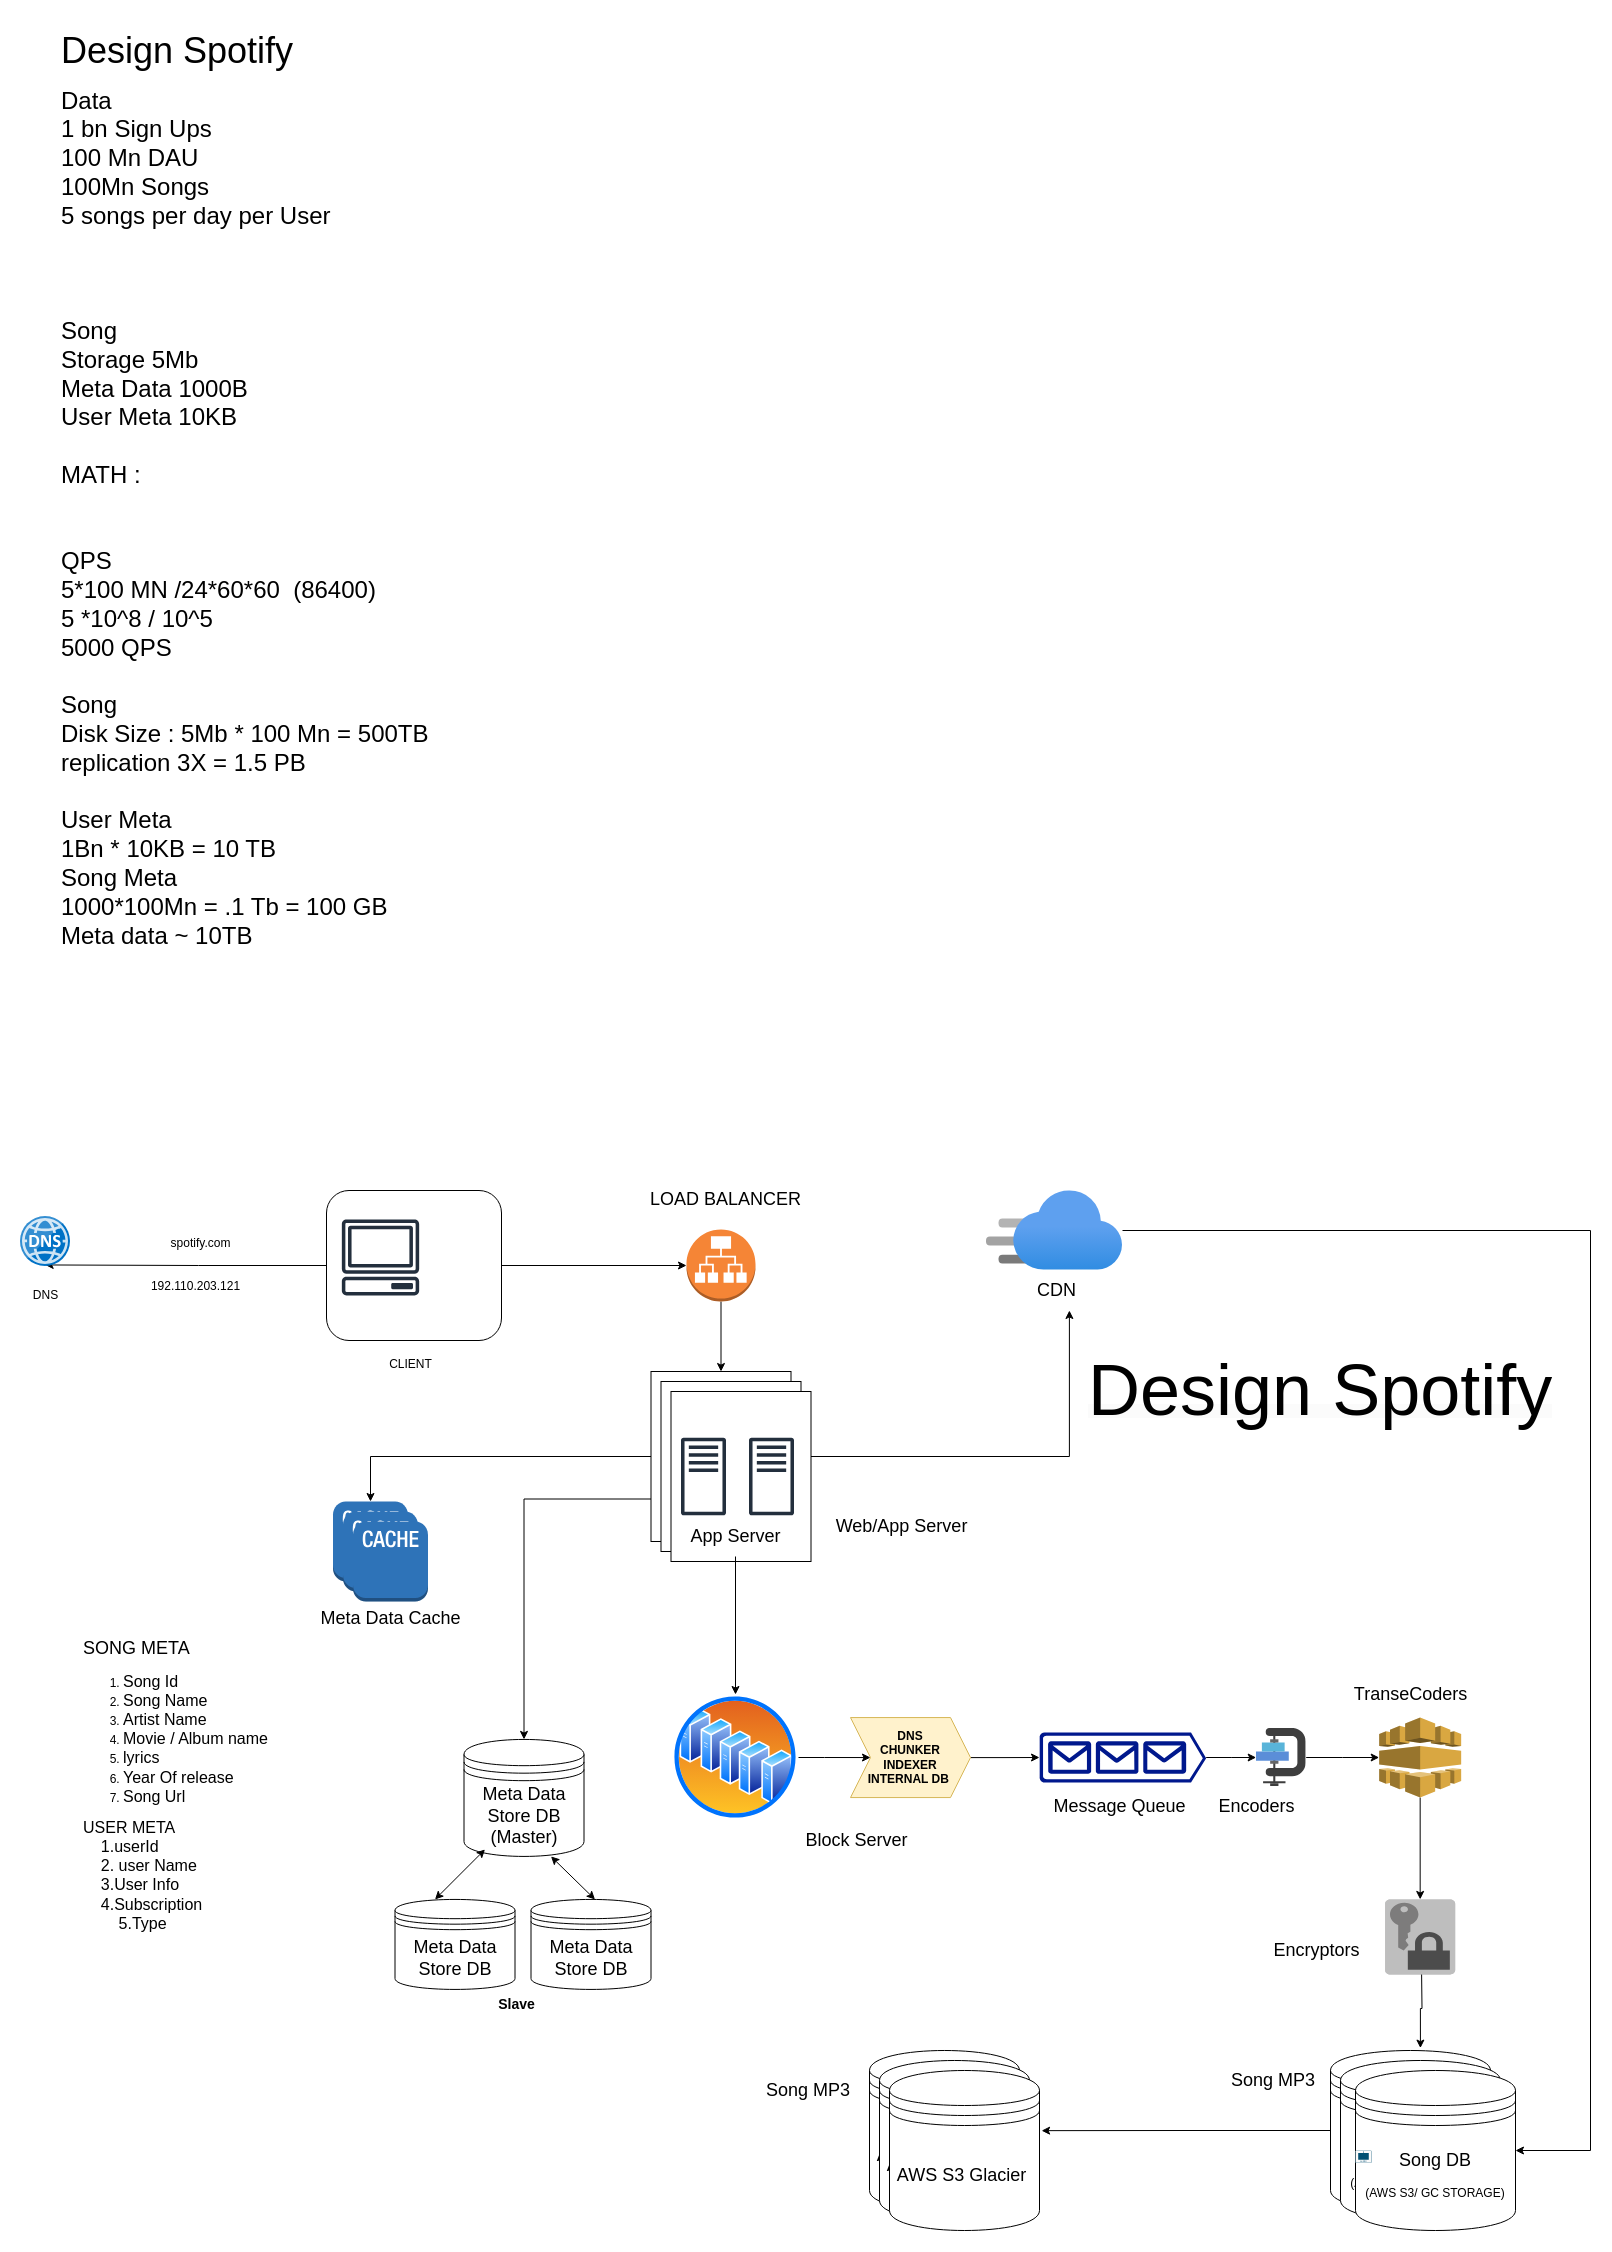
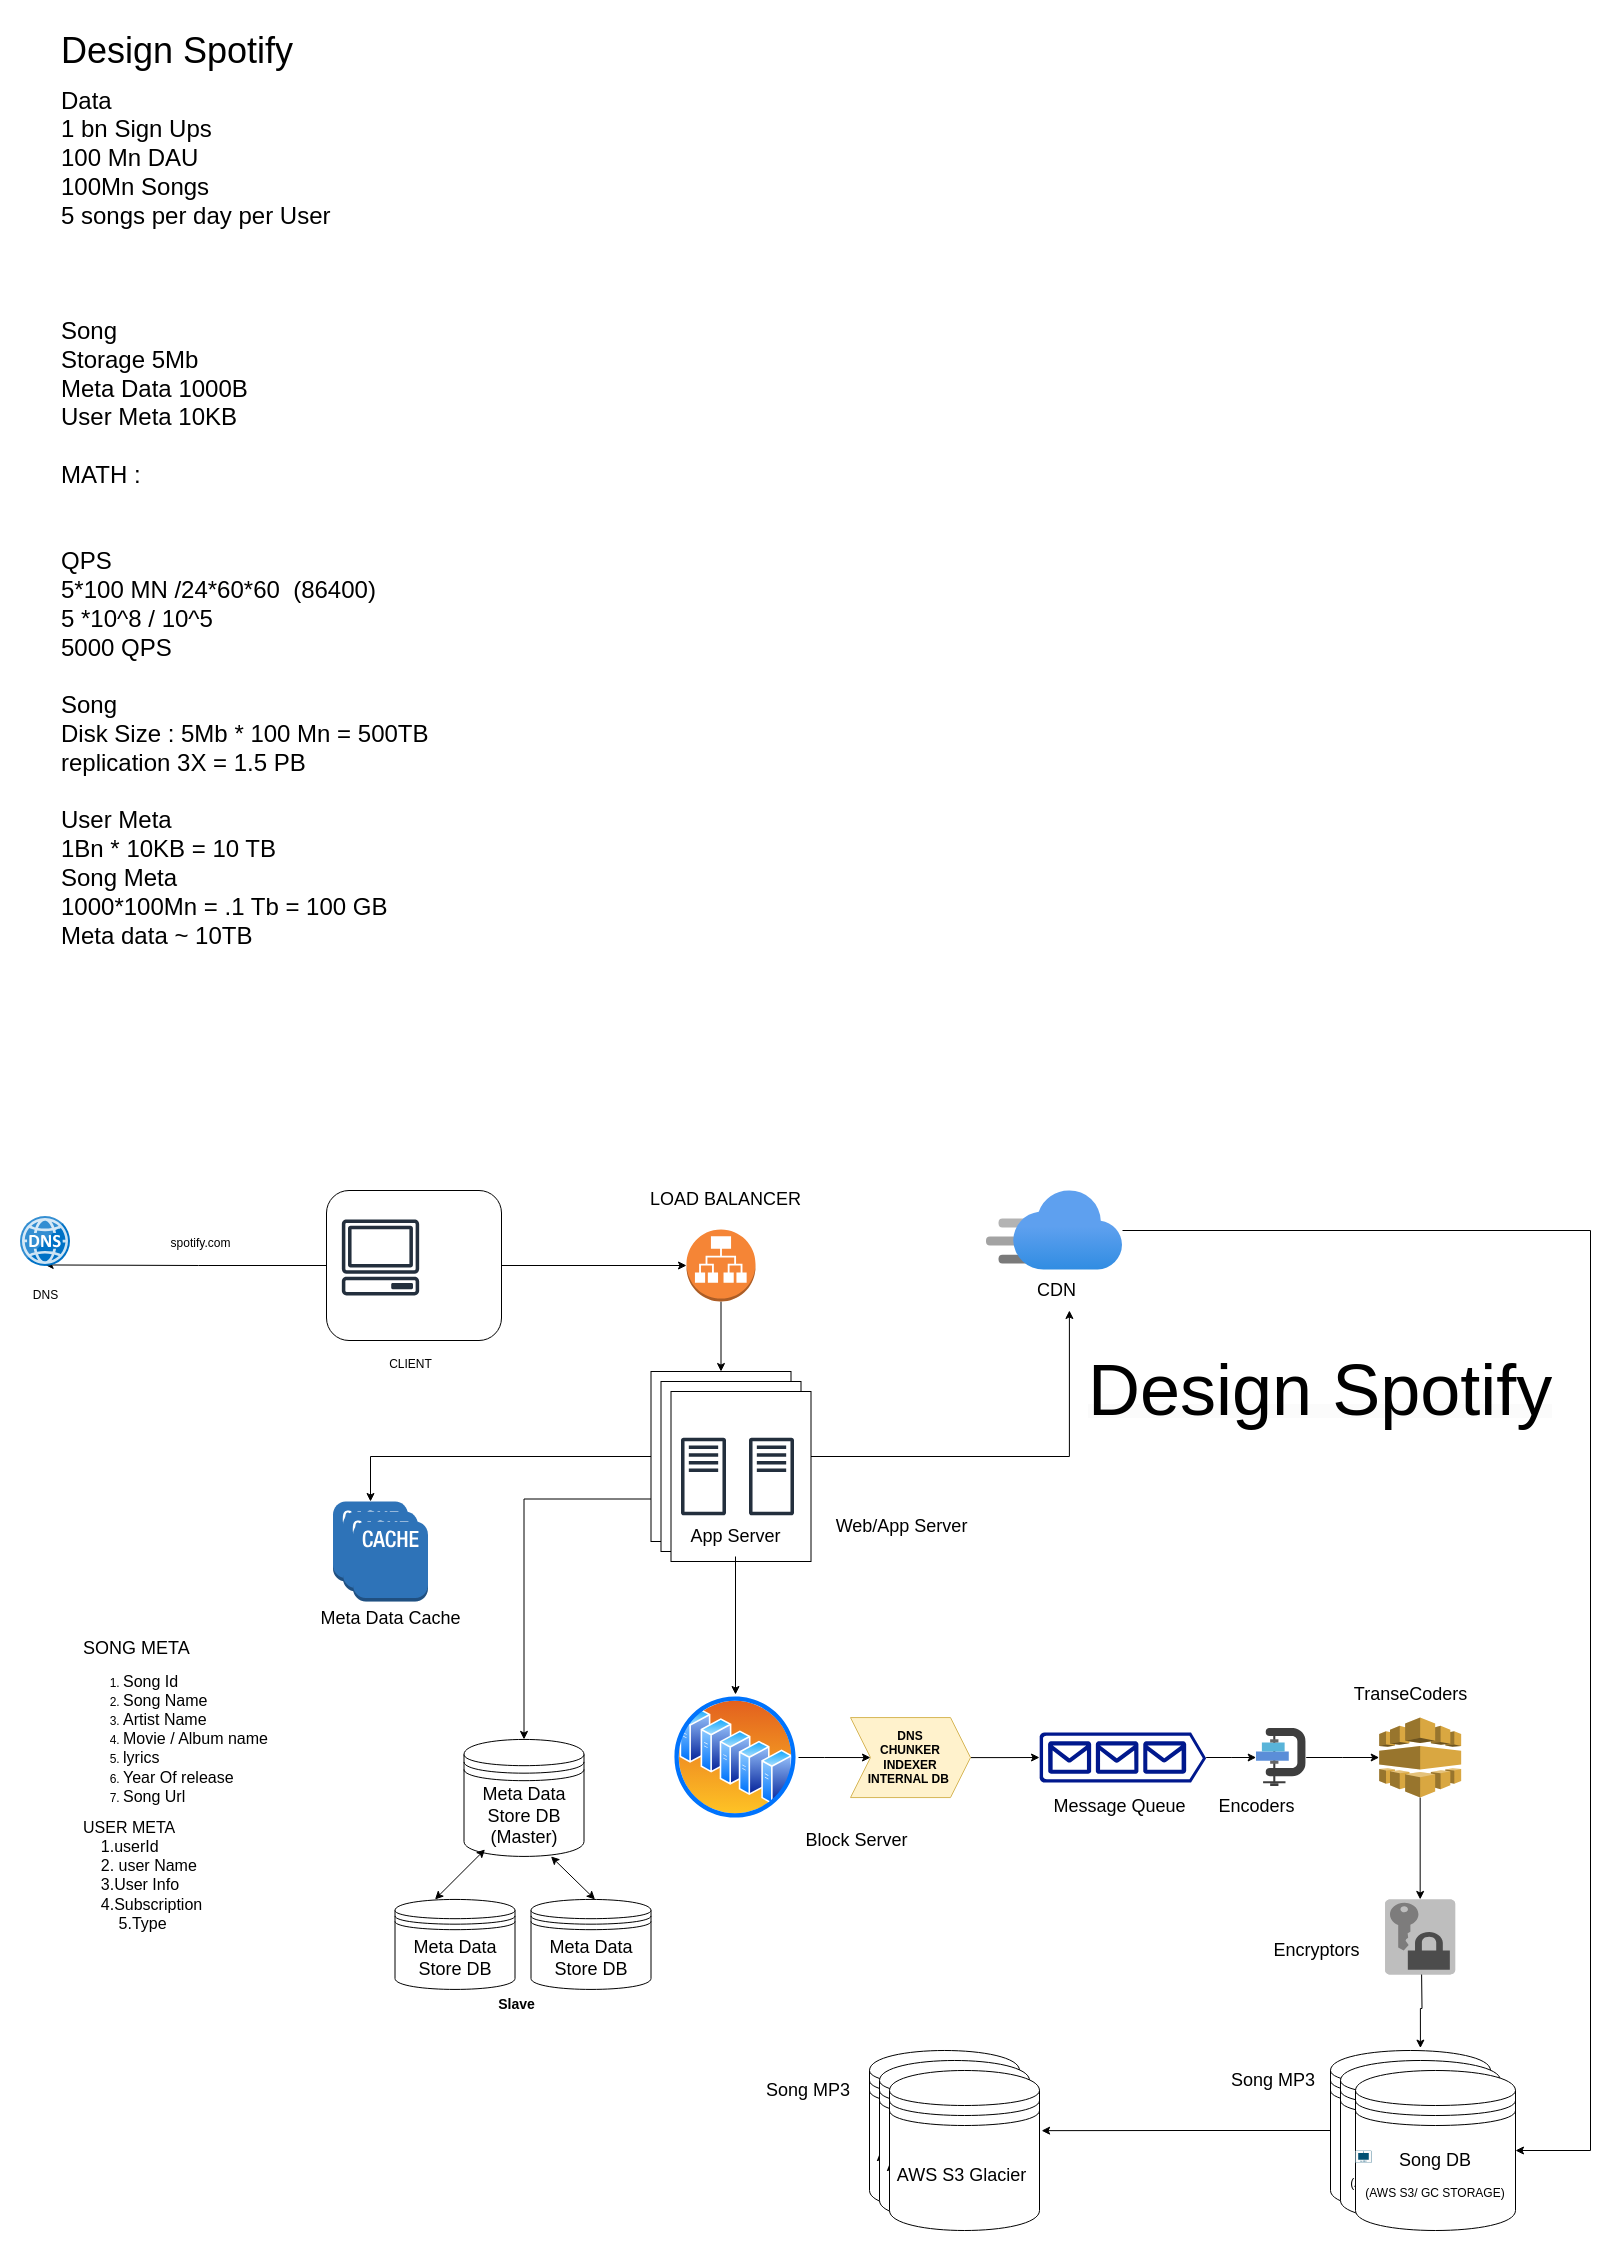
(196, 1287) -> none
